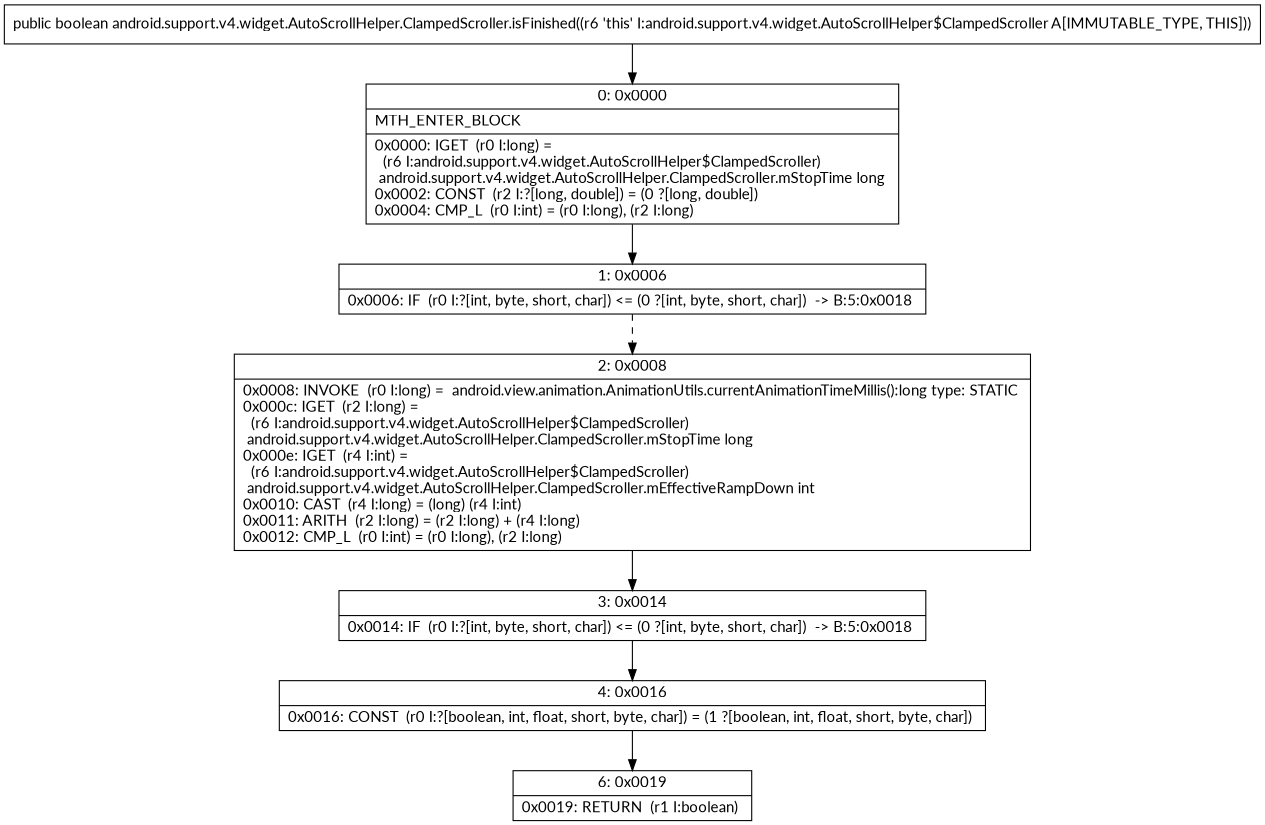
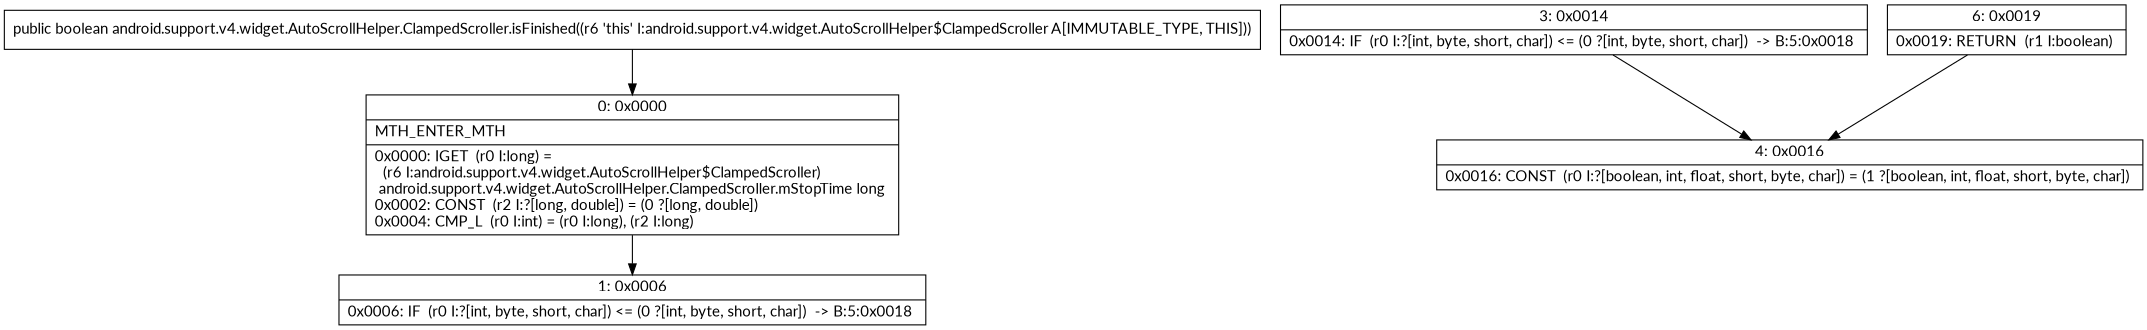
(448, 121) -> (440, 132)
(632, 452) -> none
(632, 745) -> (1903, 95)
